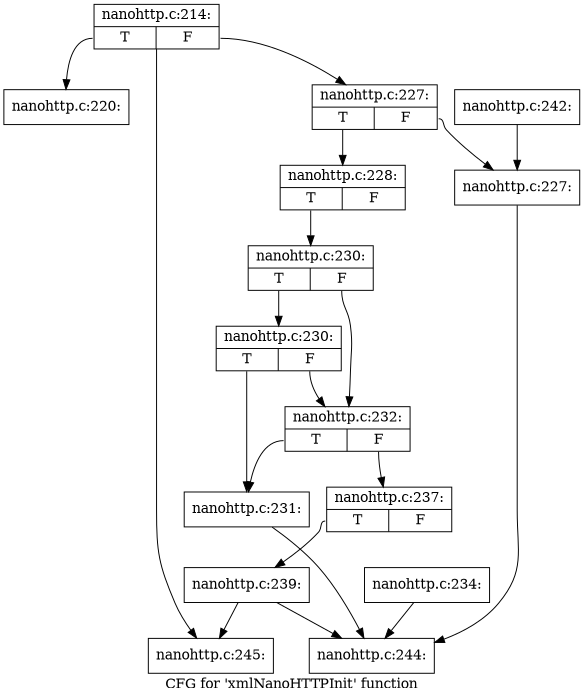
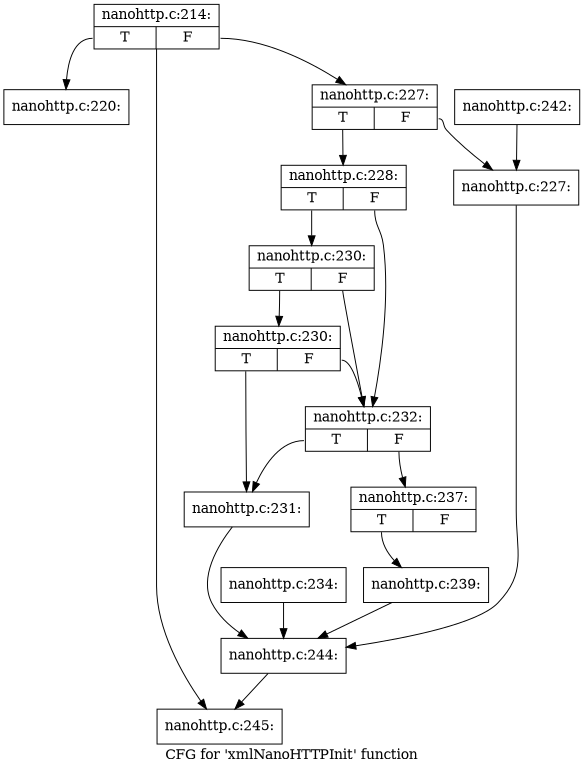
none -> (385, 303)
(231, 616) -> (255, 688)
